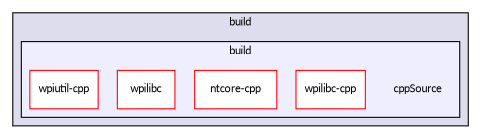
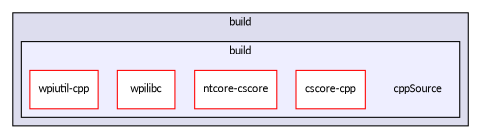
(236, 90) -> (236, 90)
(331, 90) -> (331, 90)
